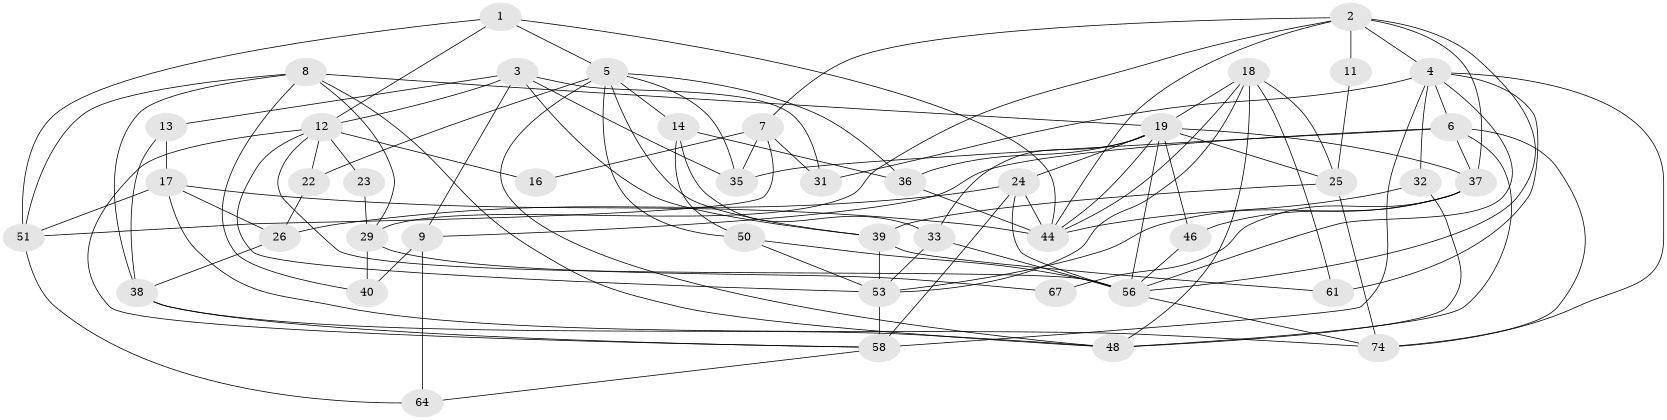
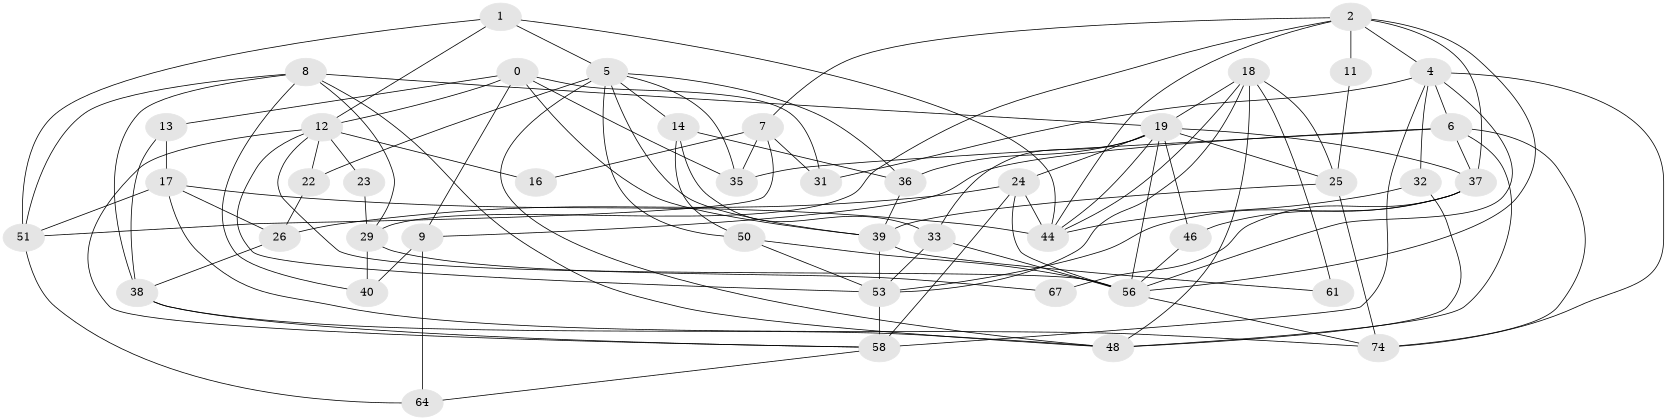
(518, 72) -> (518, 72)
(1521, 206) -> none
(969, 207) -> (892, 210)
